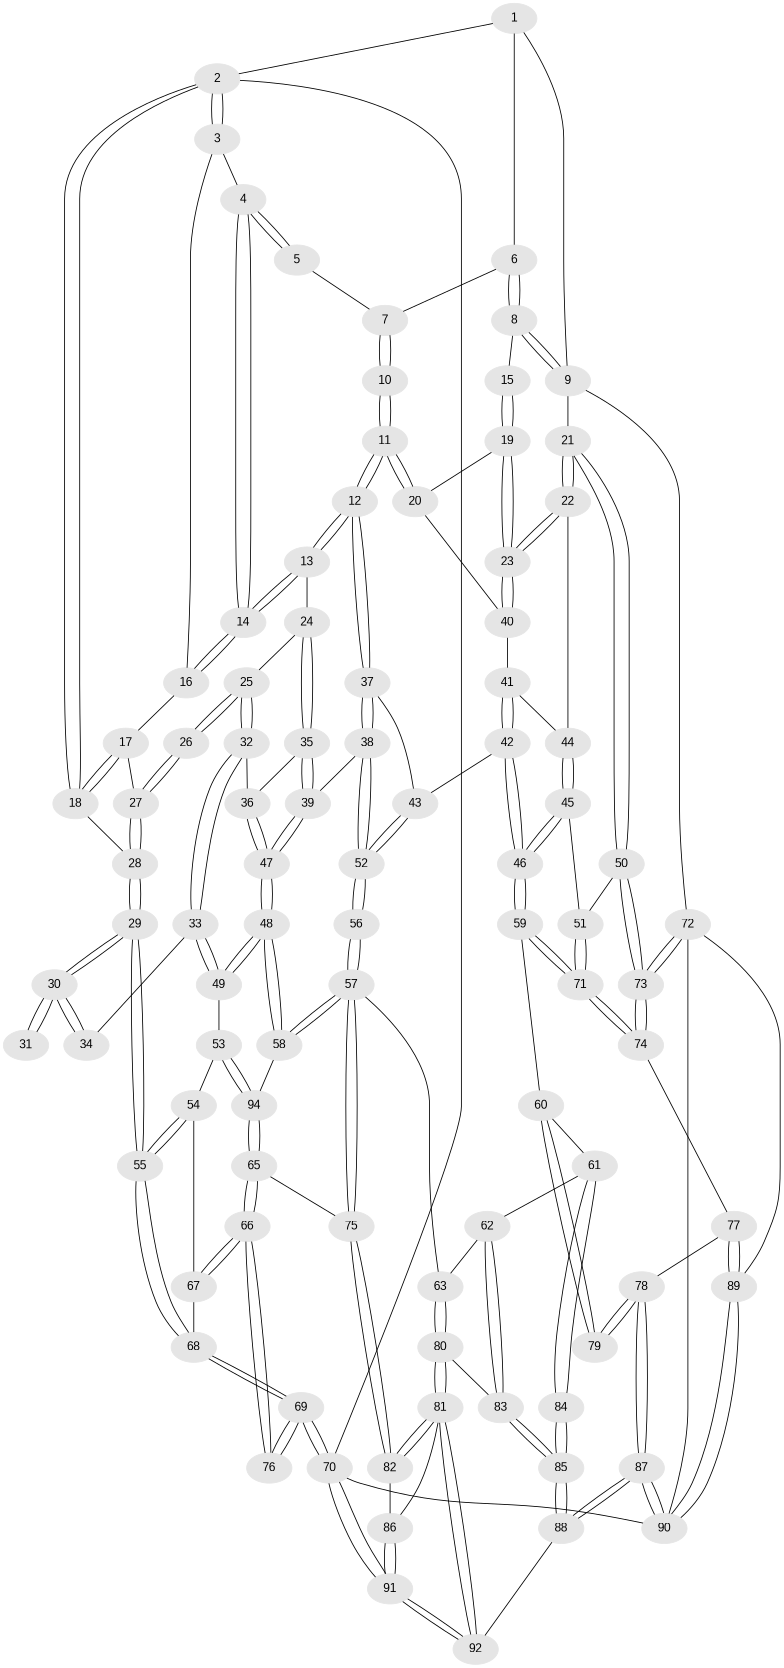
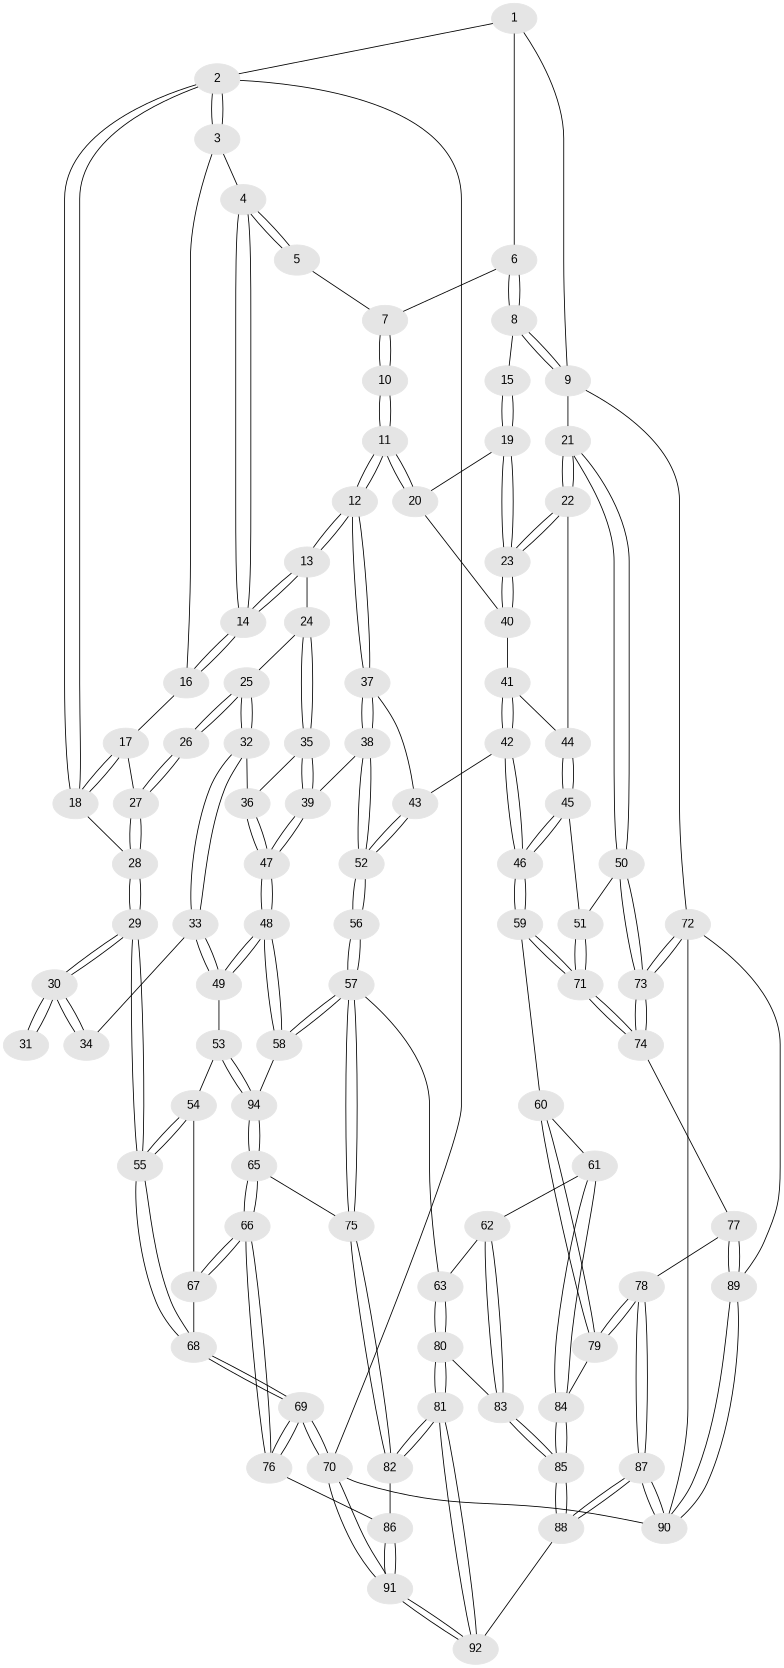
none -> (578, 1377)
(425, 1471) -> (325, 1496)
